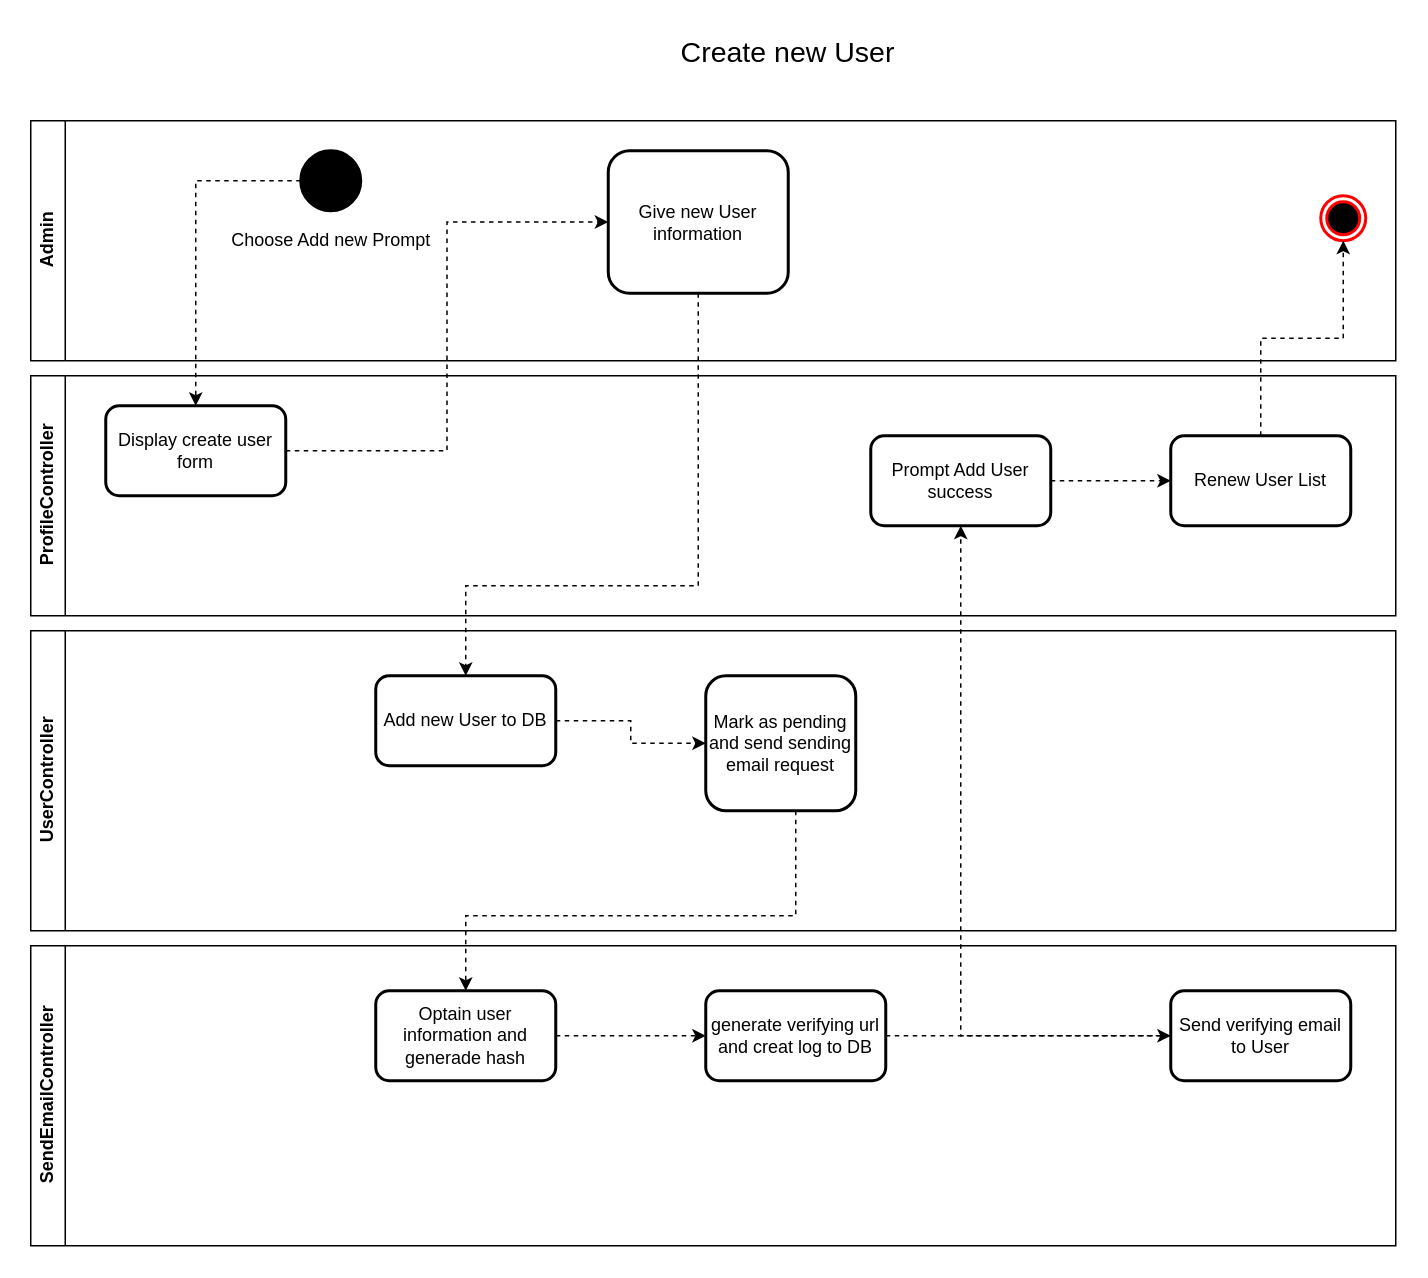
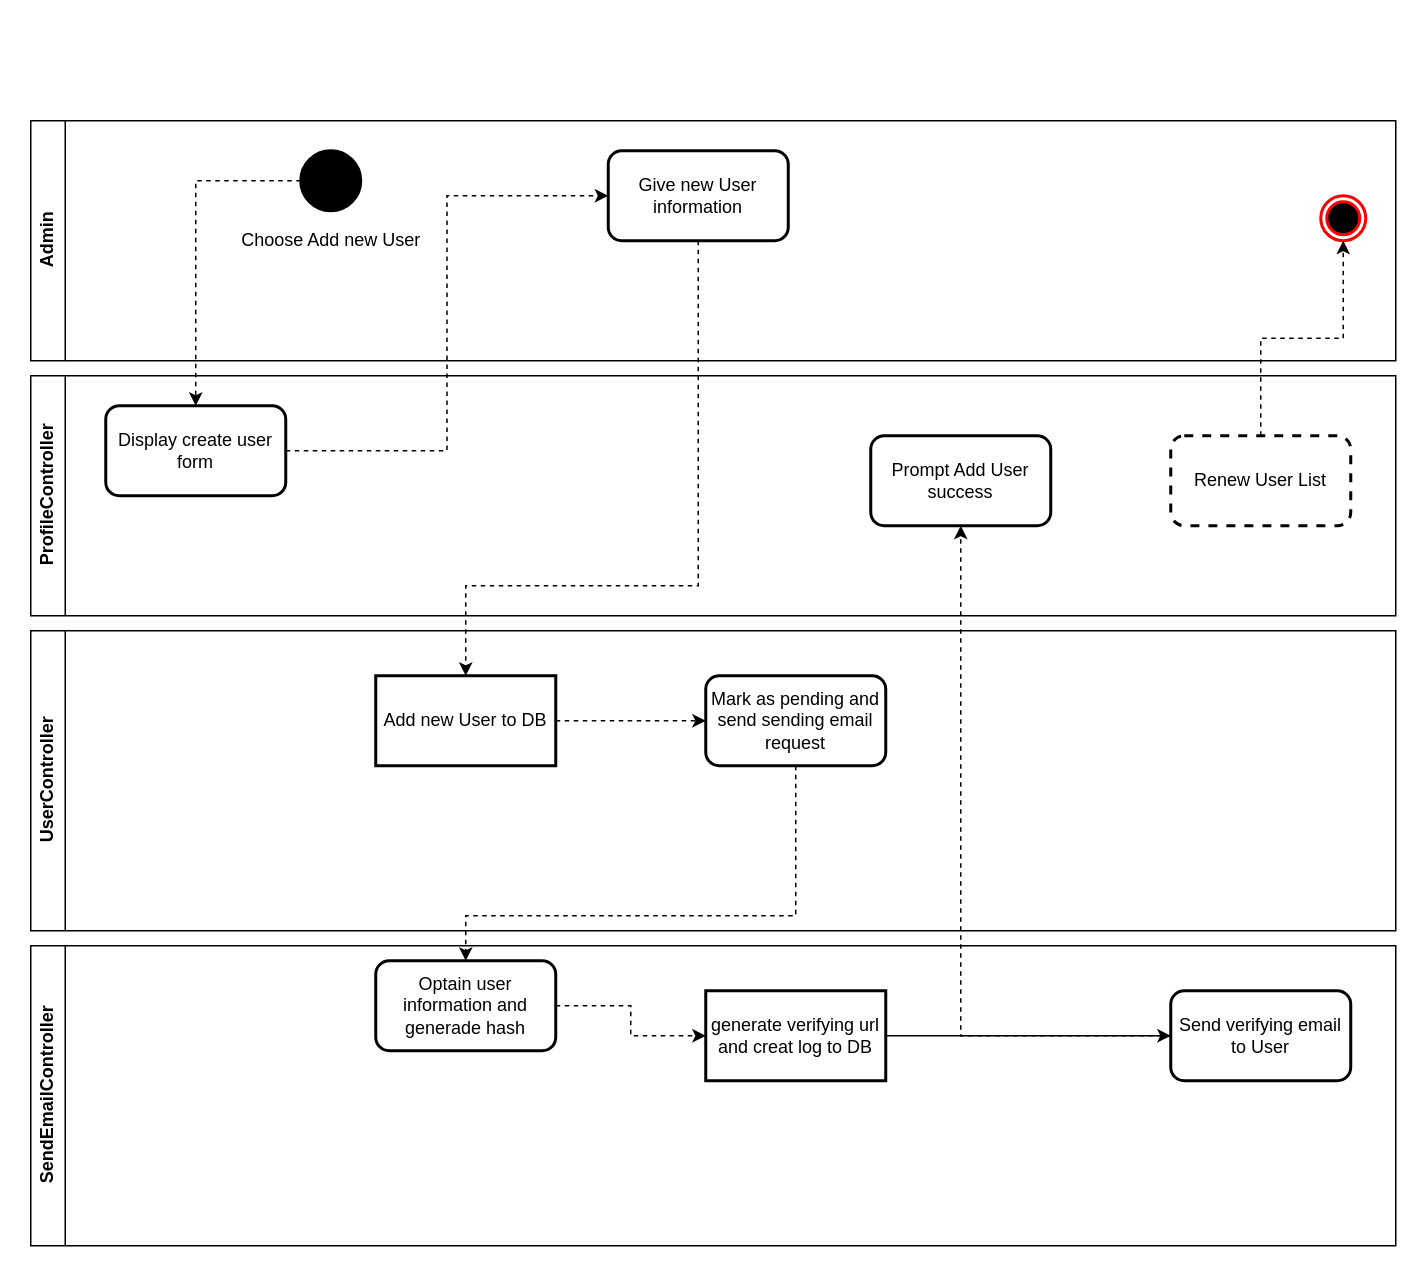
(788, 53) -> none
(698, 222) -> (698, 196)
(332, 241) -> (332, 241)
(1106, 481) -> none
(1261, 481) -> (1261, 481)
(466, 721) -> (466, 721)
(781, 743) -> (796, 721)
(466, 1036) -> (466, 1006)
(796, 1036) -> (796, 1036)
(923, 1036) -> (923, 1036)
